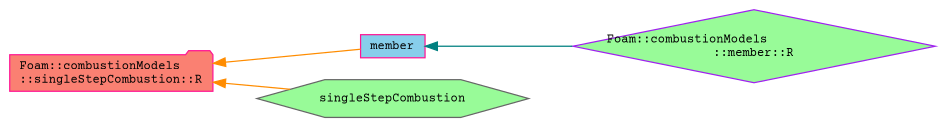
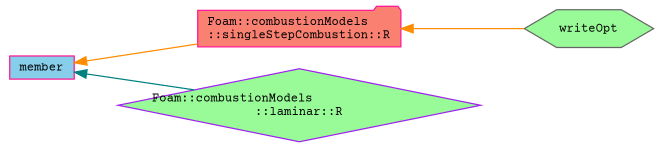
(754, 46) -> (299, 105)
(293, 56) -> (142, 52)
(393, 99) -> (589, 29)
